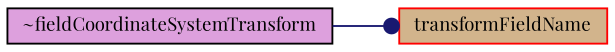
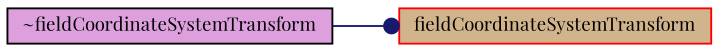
(503, 26) -> (555, 26)
